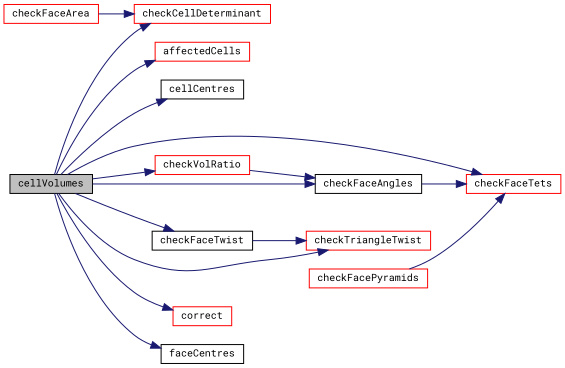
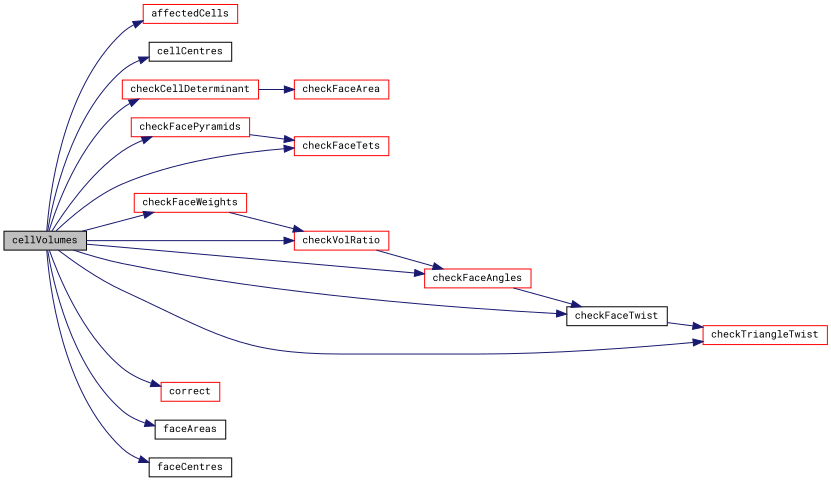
(111, 14) -> (271, 89)
none -> (91, 179)
(368, 184) -> (478, 278)
(439, 184) -> (543, 296)
none -> (190, 203)
none -> (190, 430)
